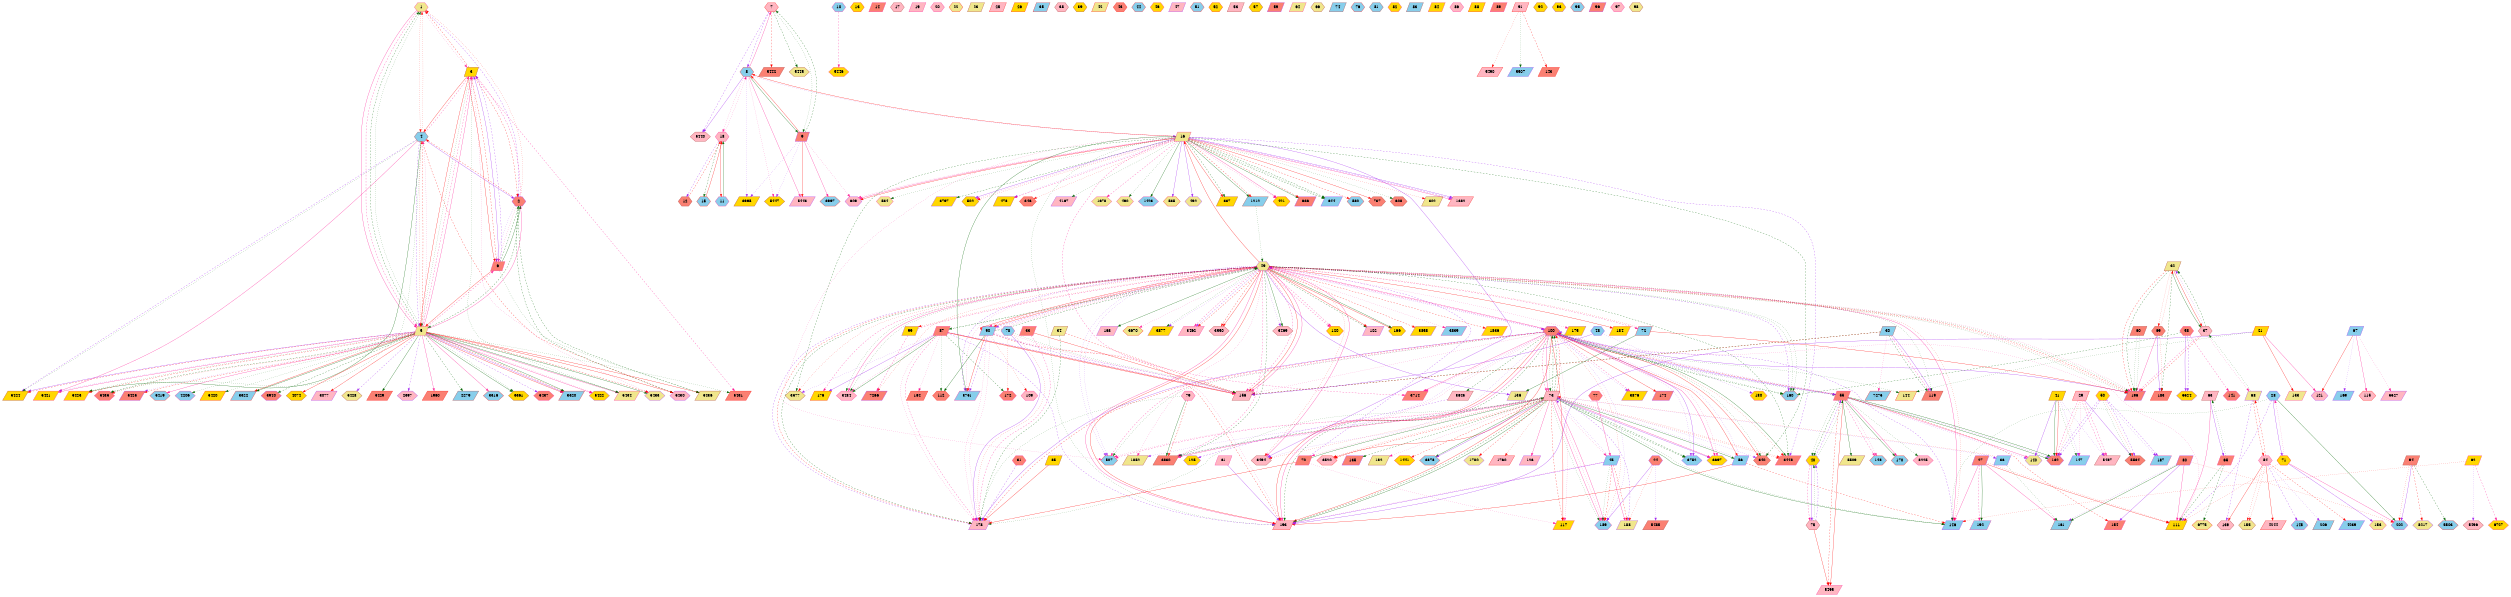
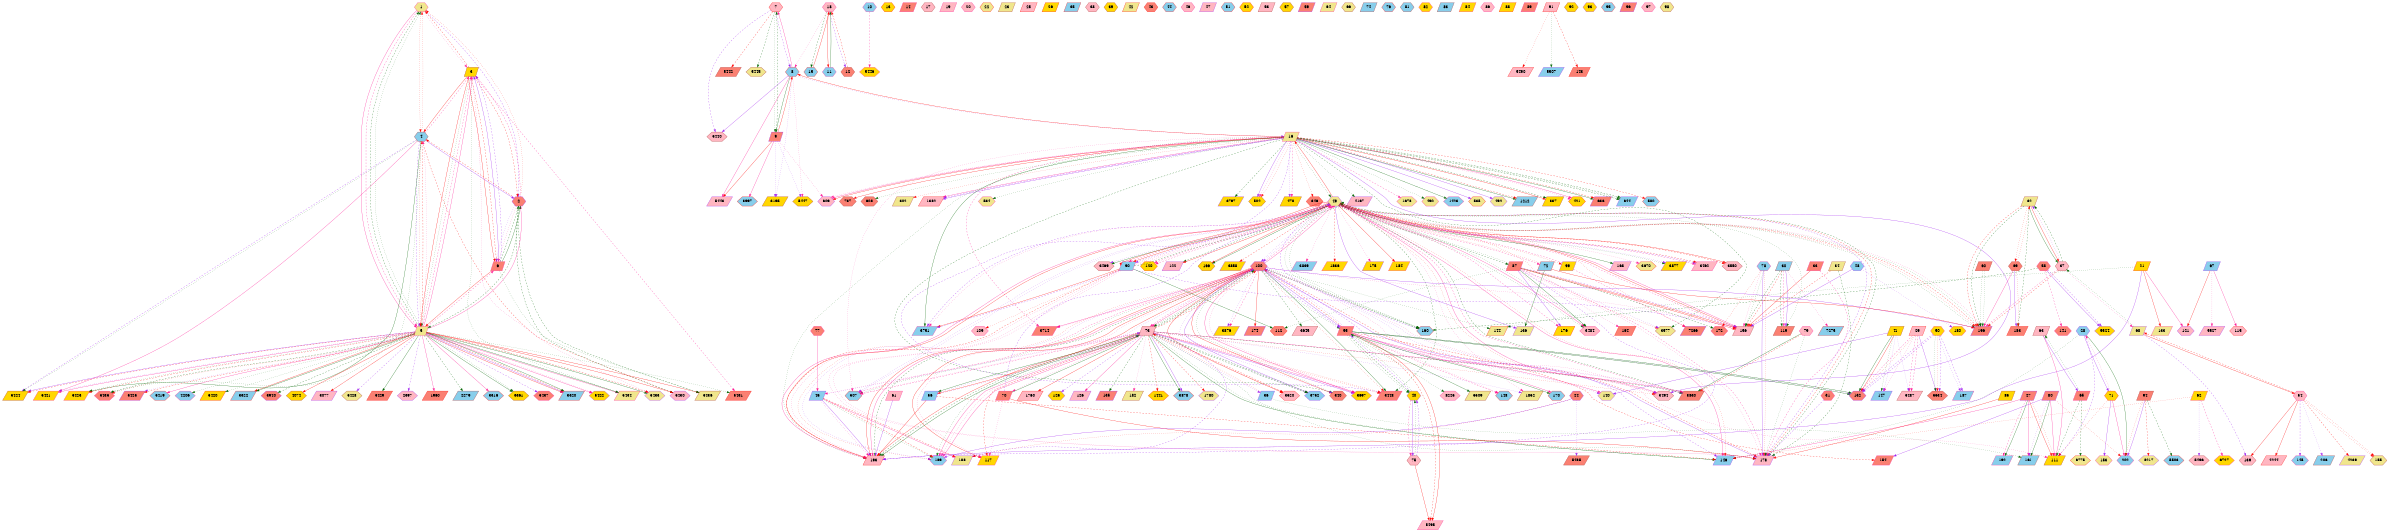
(1157, 7) -> (1188, 7)
(733, 103) -> none
(747, 201) -> (775, 201)
(1259, 233) -> (1311, 169)
(2343, 396) -> none
(1367, 417) -> (1102, 363)
(1527, 427) -> (1090, 363)
(2257, 427) -> (2218, 364)
(2352, 525) -> (2352, 460)
